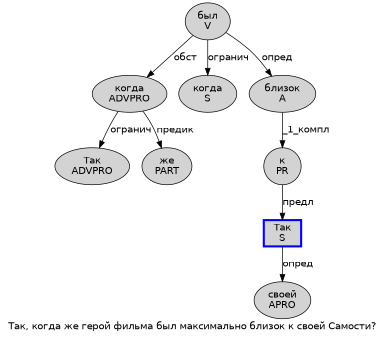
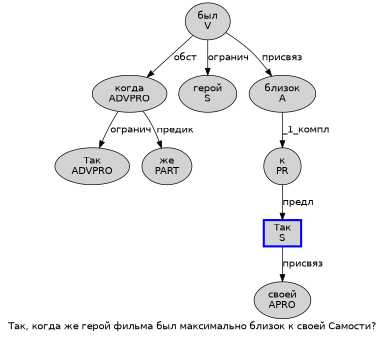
(277, 58) -> (282, 58)
(208, 94) -> (208, 94)
(298, 264) -> (303, 264)
